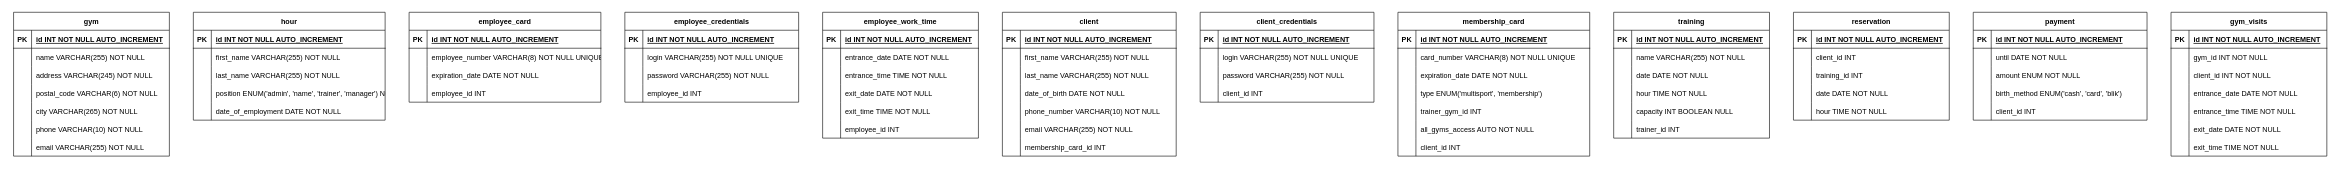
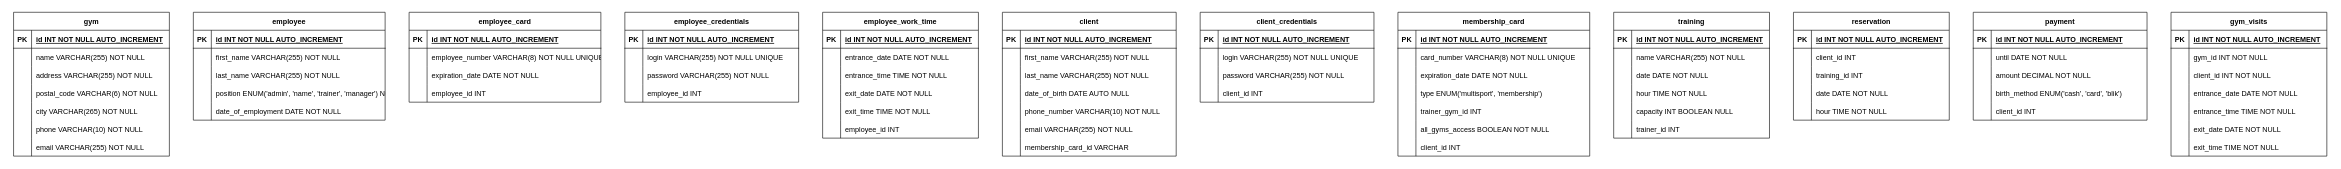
(288, 22) -> (288, 22)
(90, 76) -> (90, 76)
(2034, 76) -> (2040, 76)
(1075, 94) -> (1078, 94)
(1475, 130) -> (1481, 130)
(1066, 148) -> (1074, 148)
